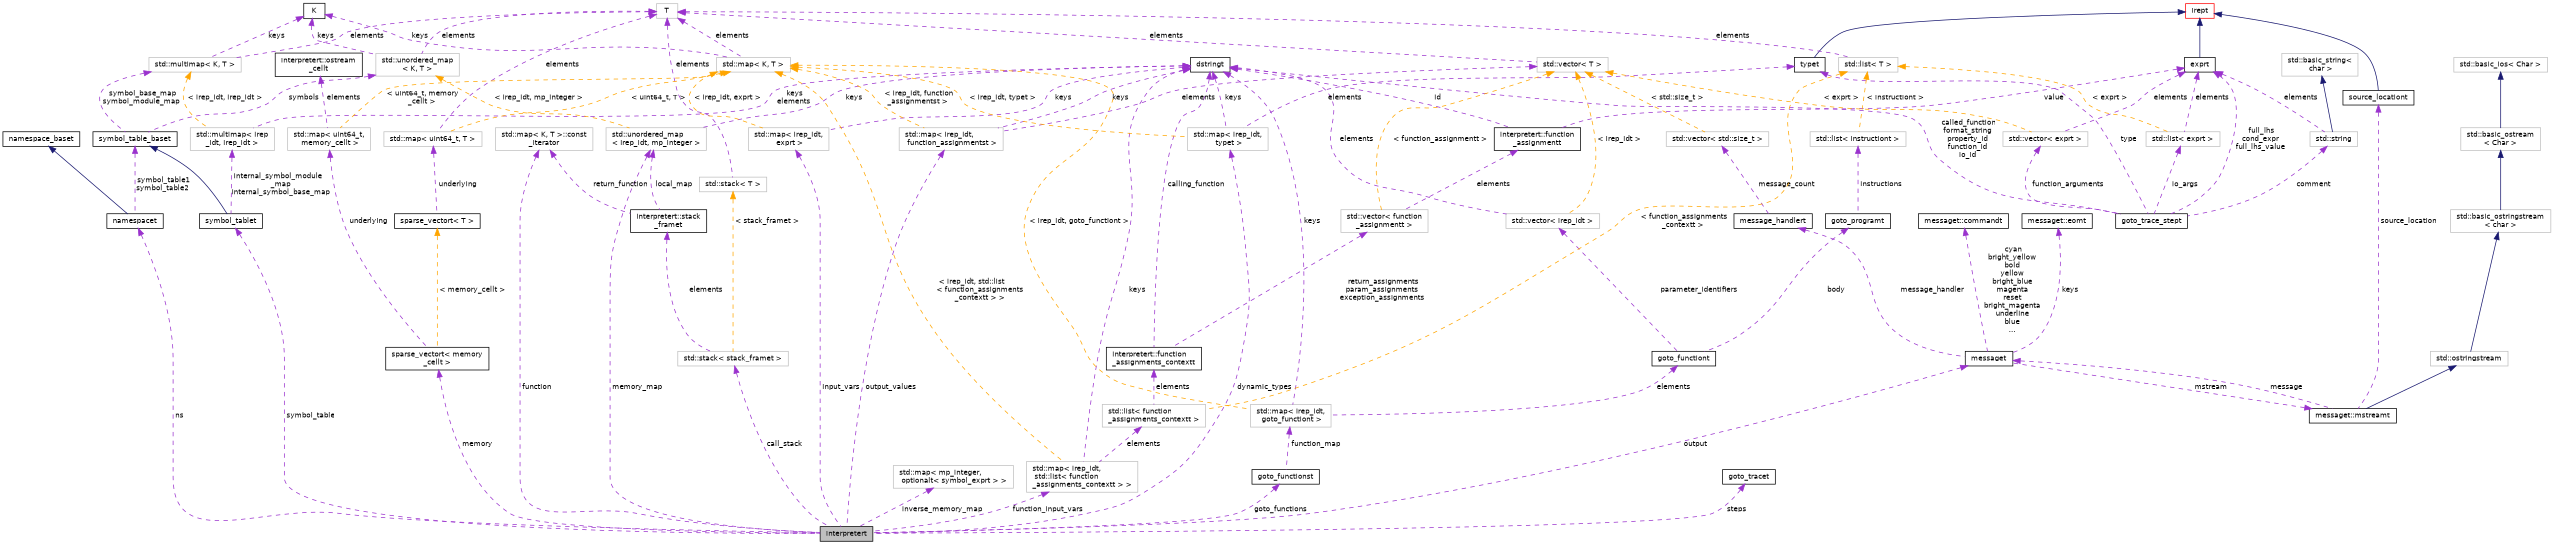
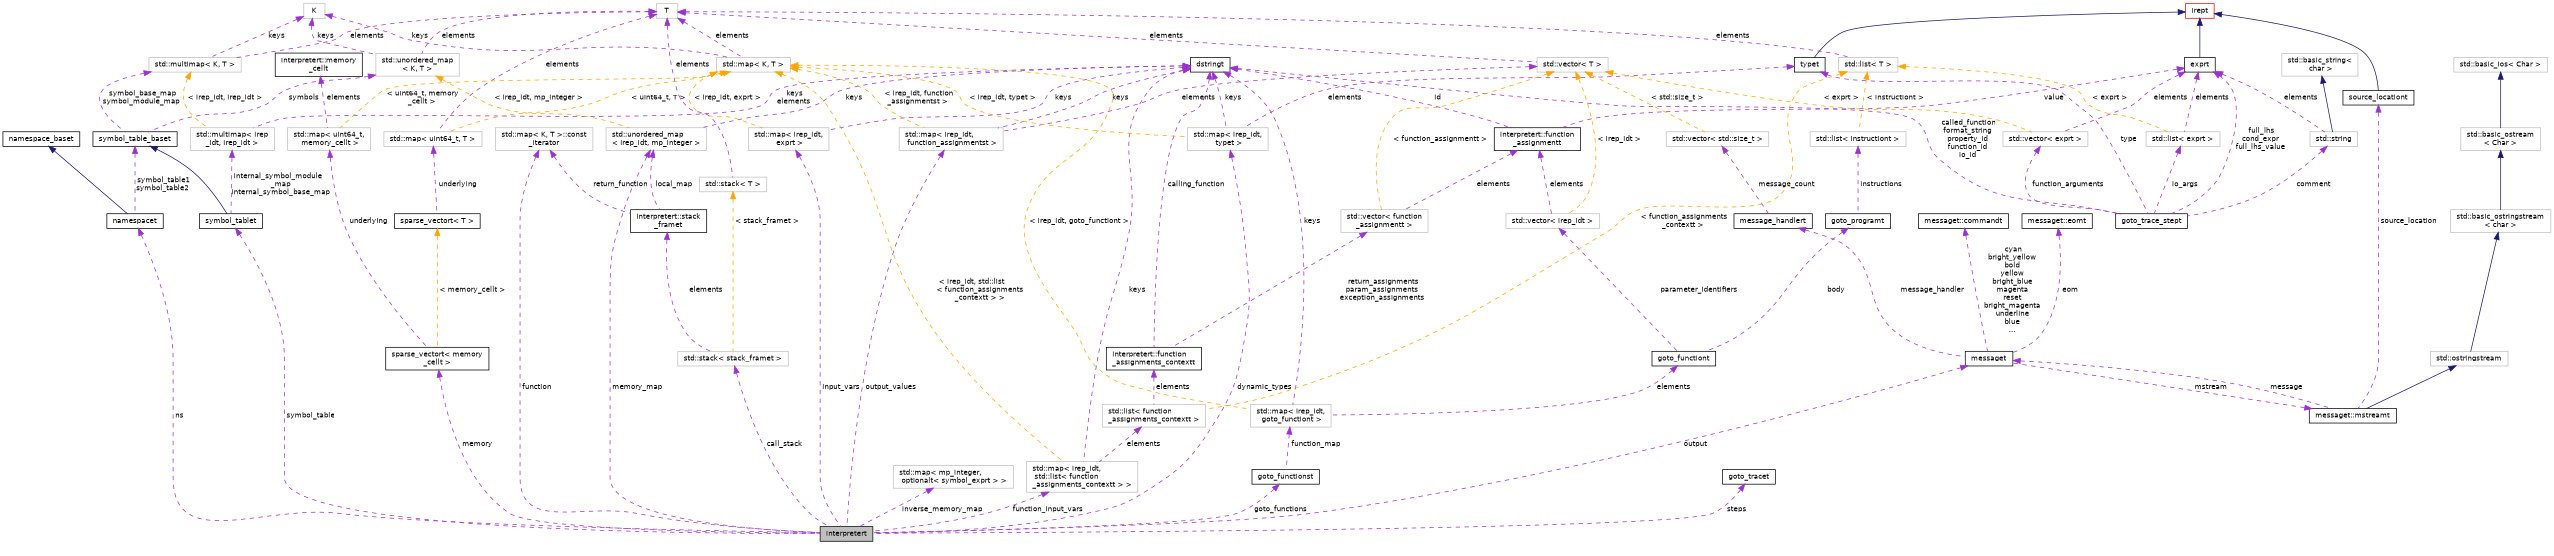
(314, 11) -> (314, 11)
(319, 65) -> (319, 65)
(1343, 165) -> (1546, 186)
(2069, 290) -> (2069, 290)
